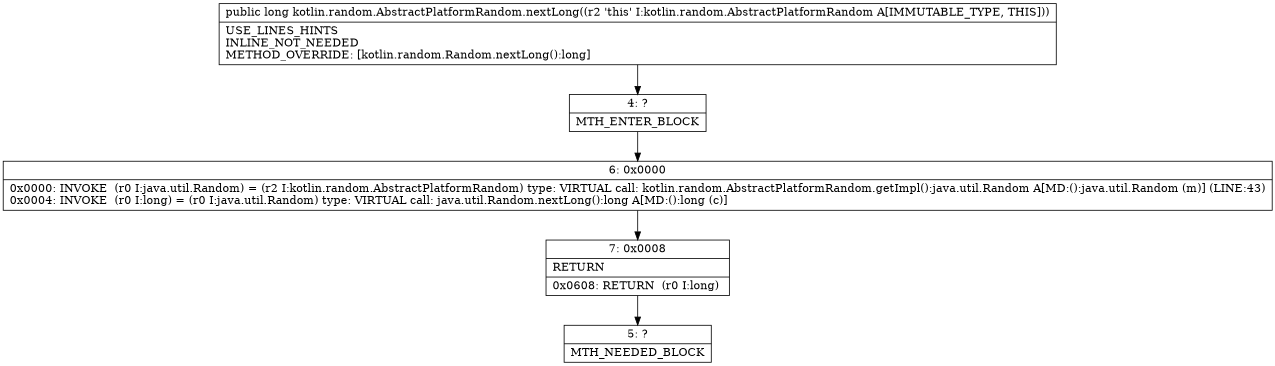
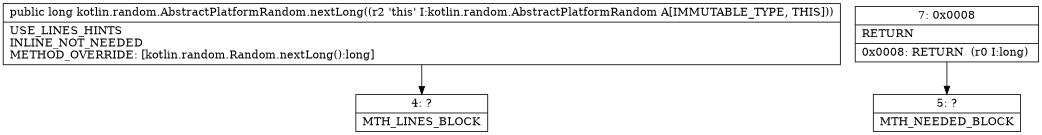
(638, 122) -> (422, 122)
(638, 186) -> none
(638, 286) -> (947, 52)
